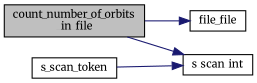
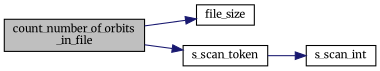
(218, 21) -> (225, 15)
(150, 44) -> (158, 47)
